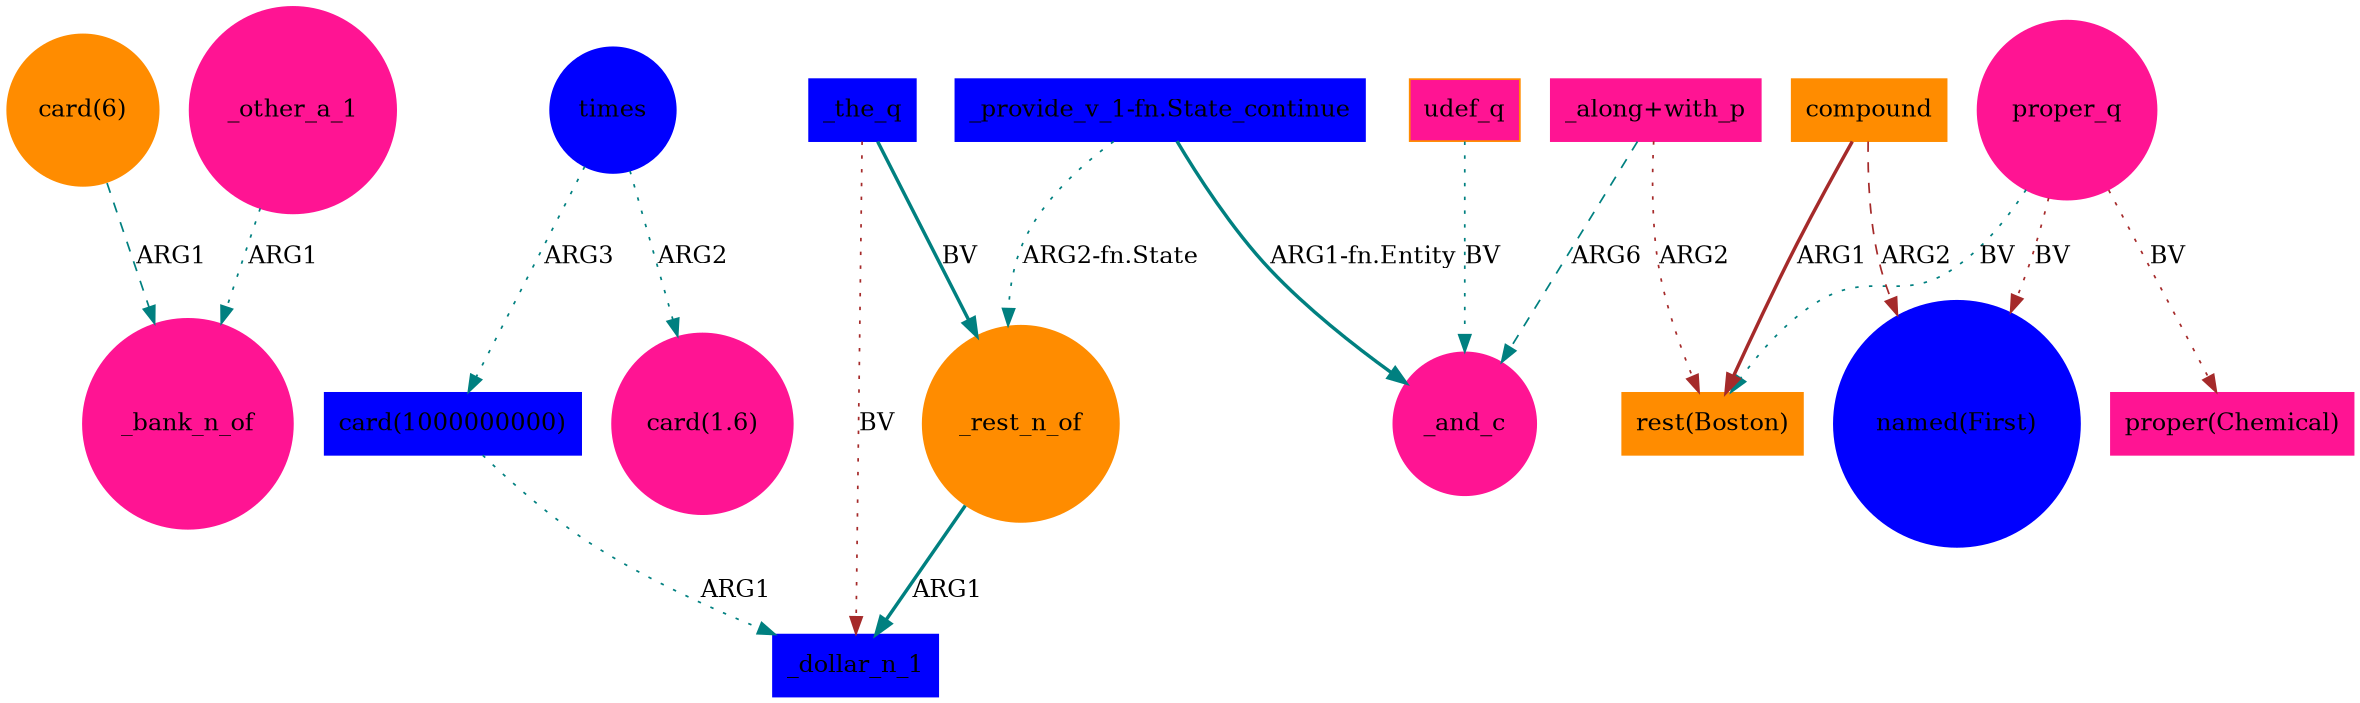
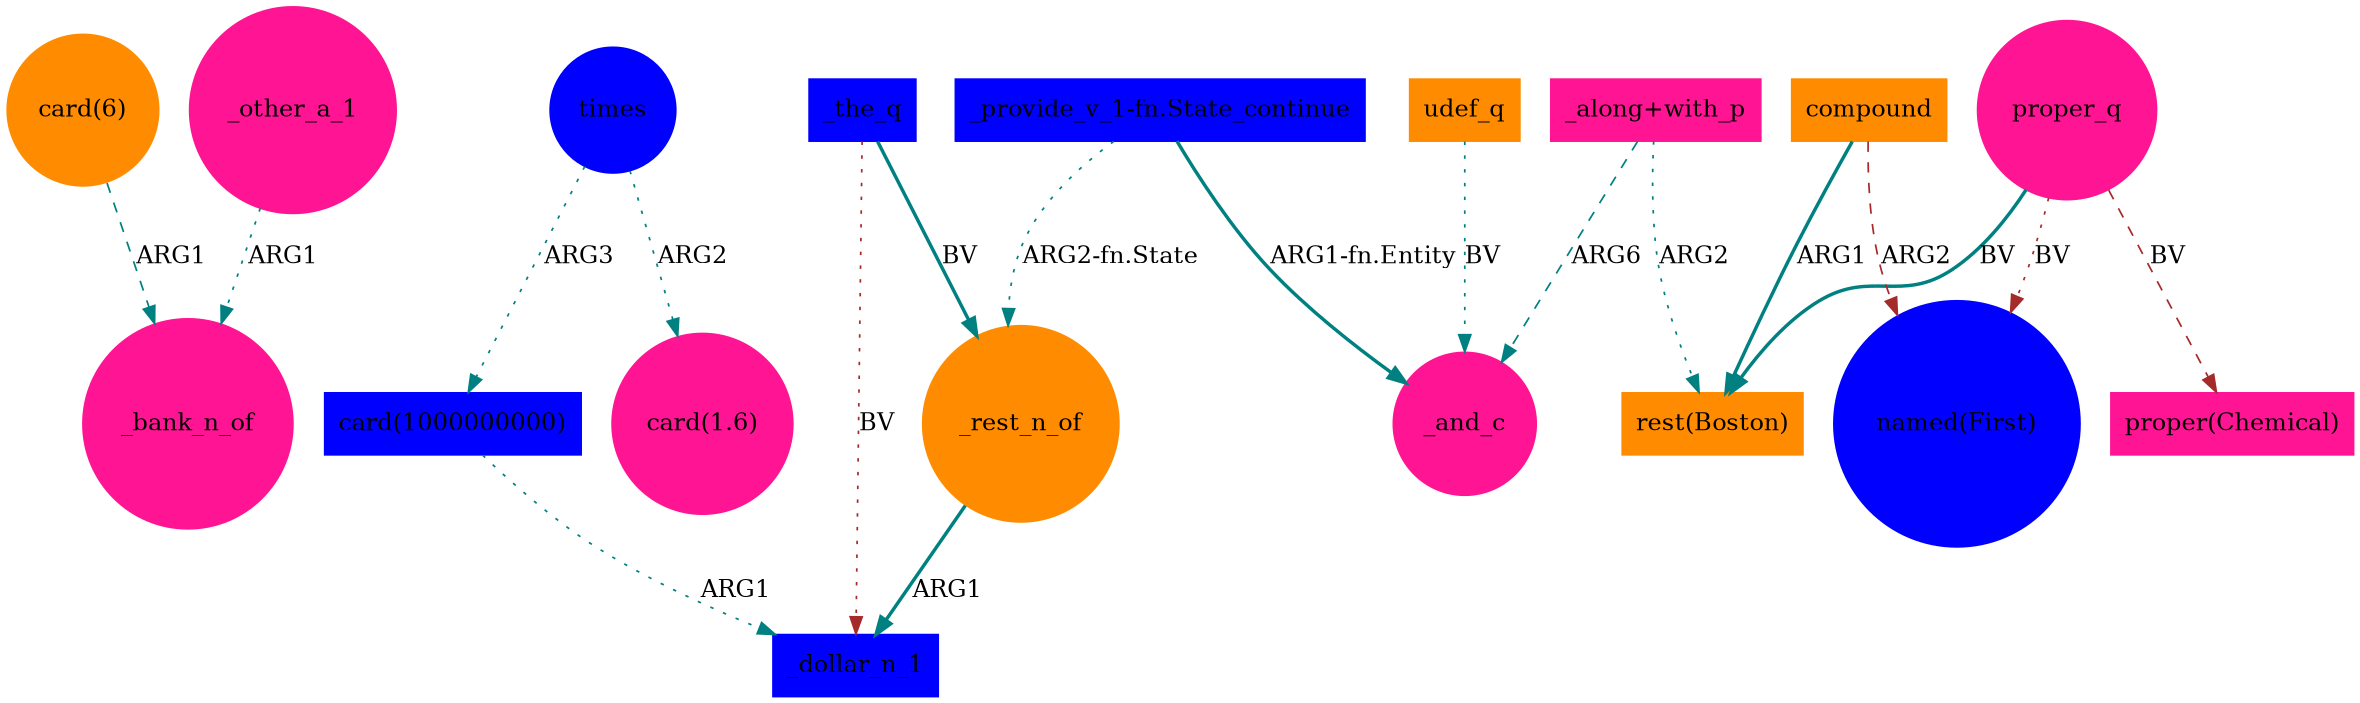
(1465, 110) -> (1465, 110)
(1790, 257) -> (1790, 257)
(1658, 261) -> (1658, 261)
(2158, 284) -> (2158, 284)
(1904, 286) -> (1904, 286)
